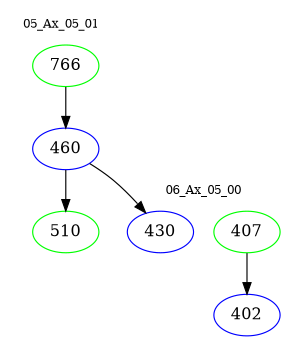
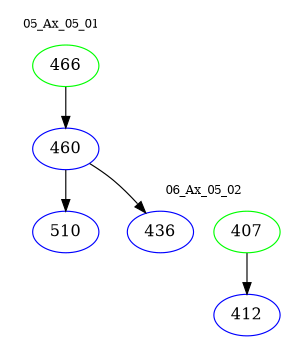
(66, 66) -> (66, 66)
(204, 191) -> (204, 191)
(66, 232) -> (66, 232)
(160, 232) -> (160, 232)
(247, 315) -> (247, 315)
